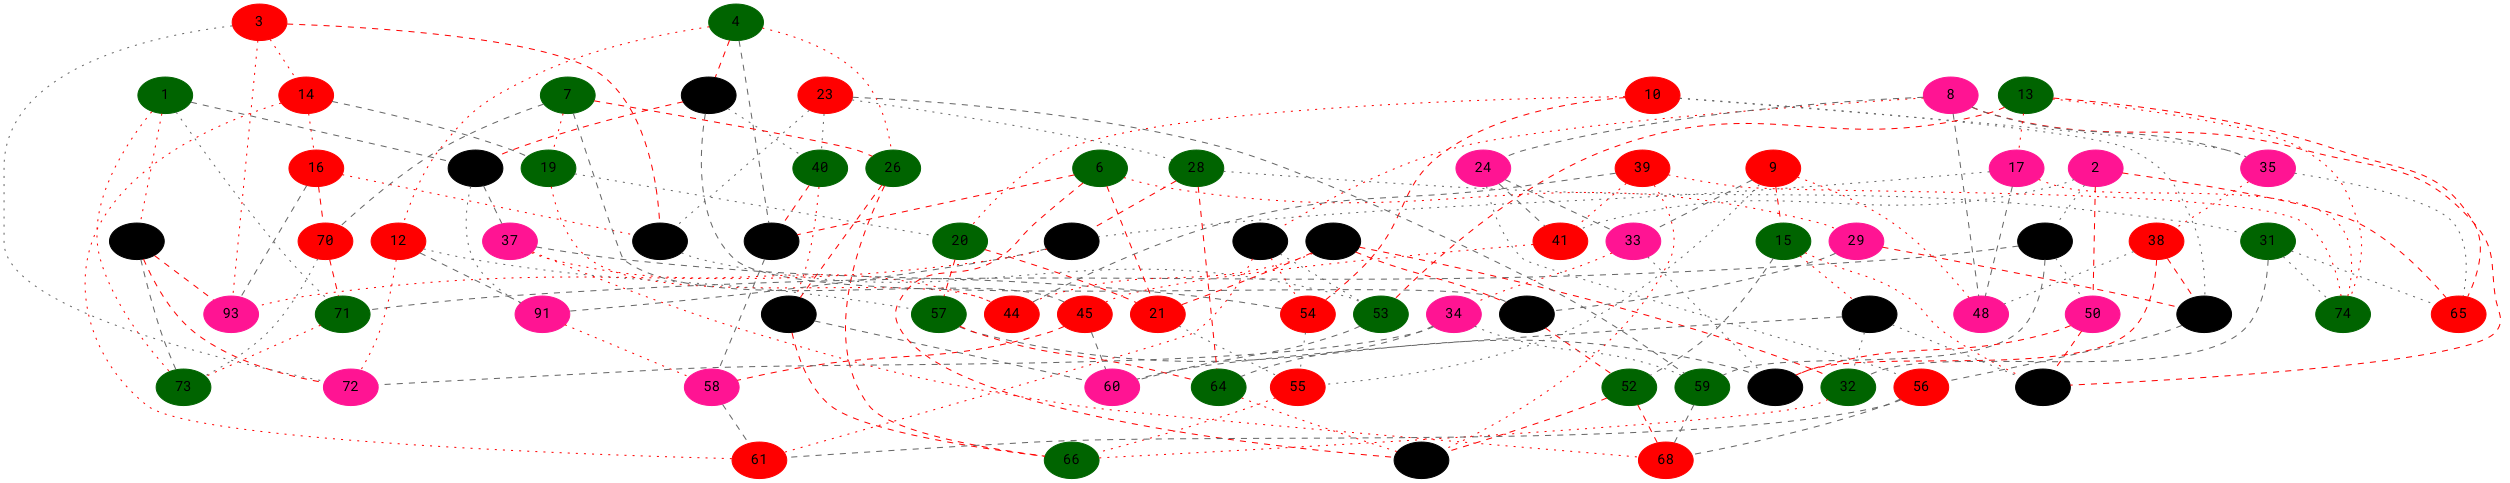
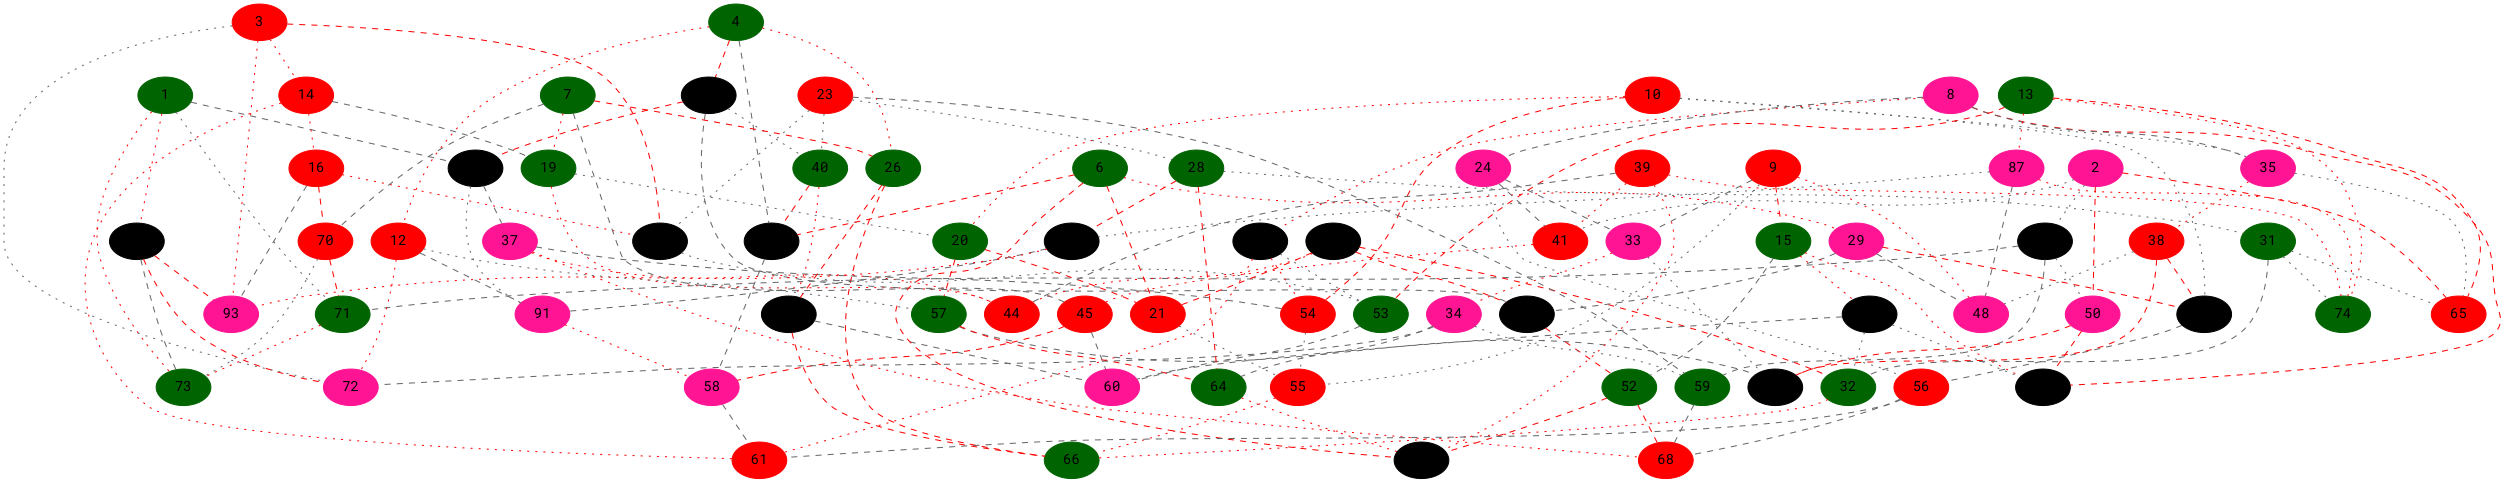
(2017, 168) -> (2017, 168)
(1967, 209) -> (1919, 278)
